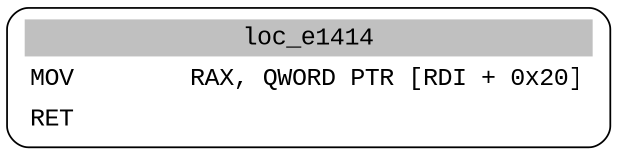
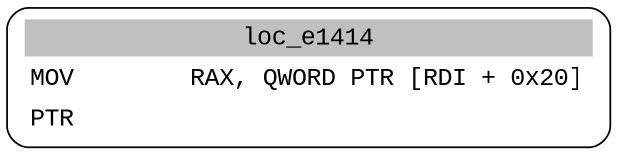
(110, 118) -> (110, 118)
